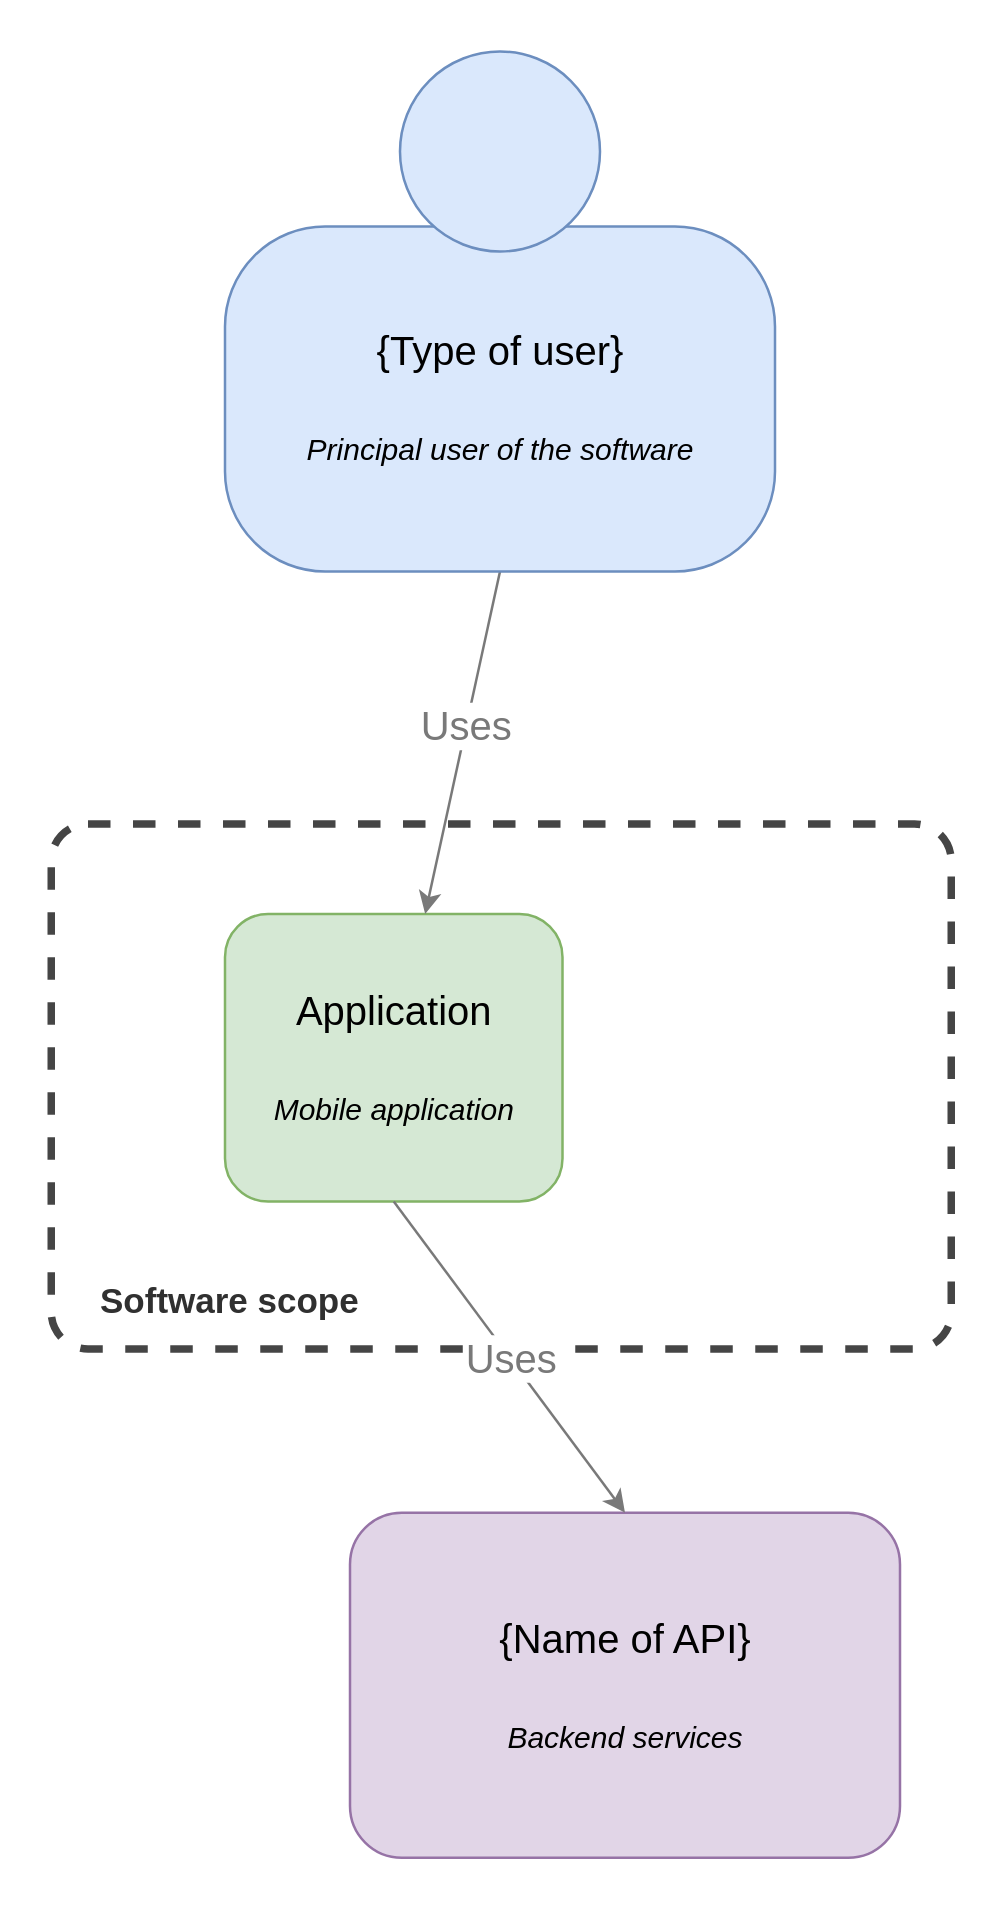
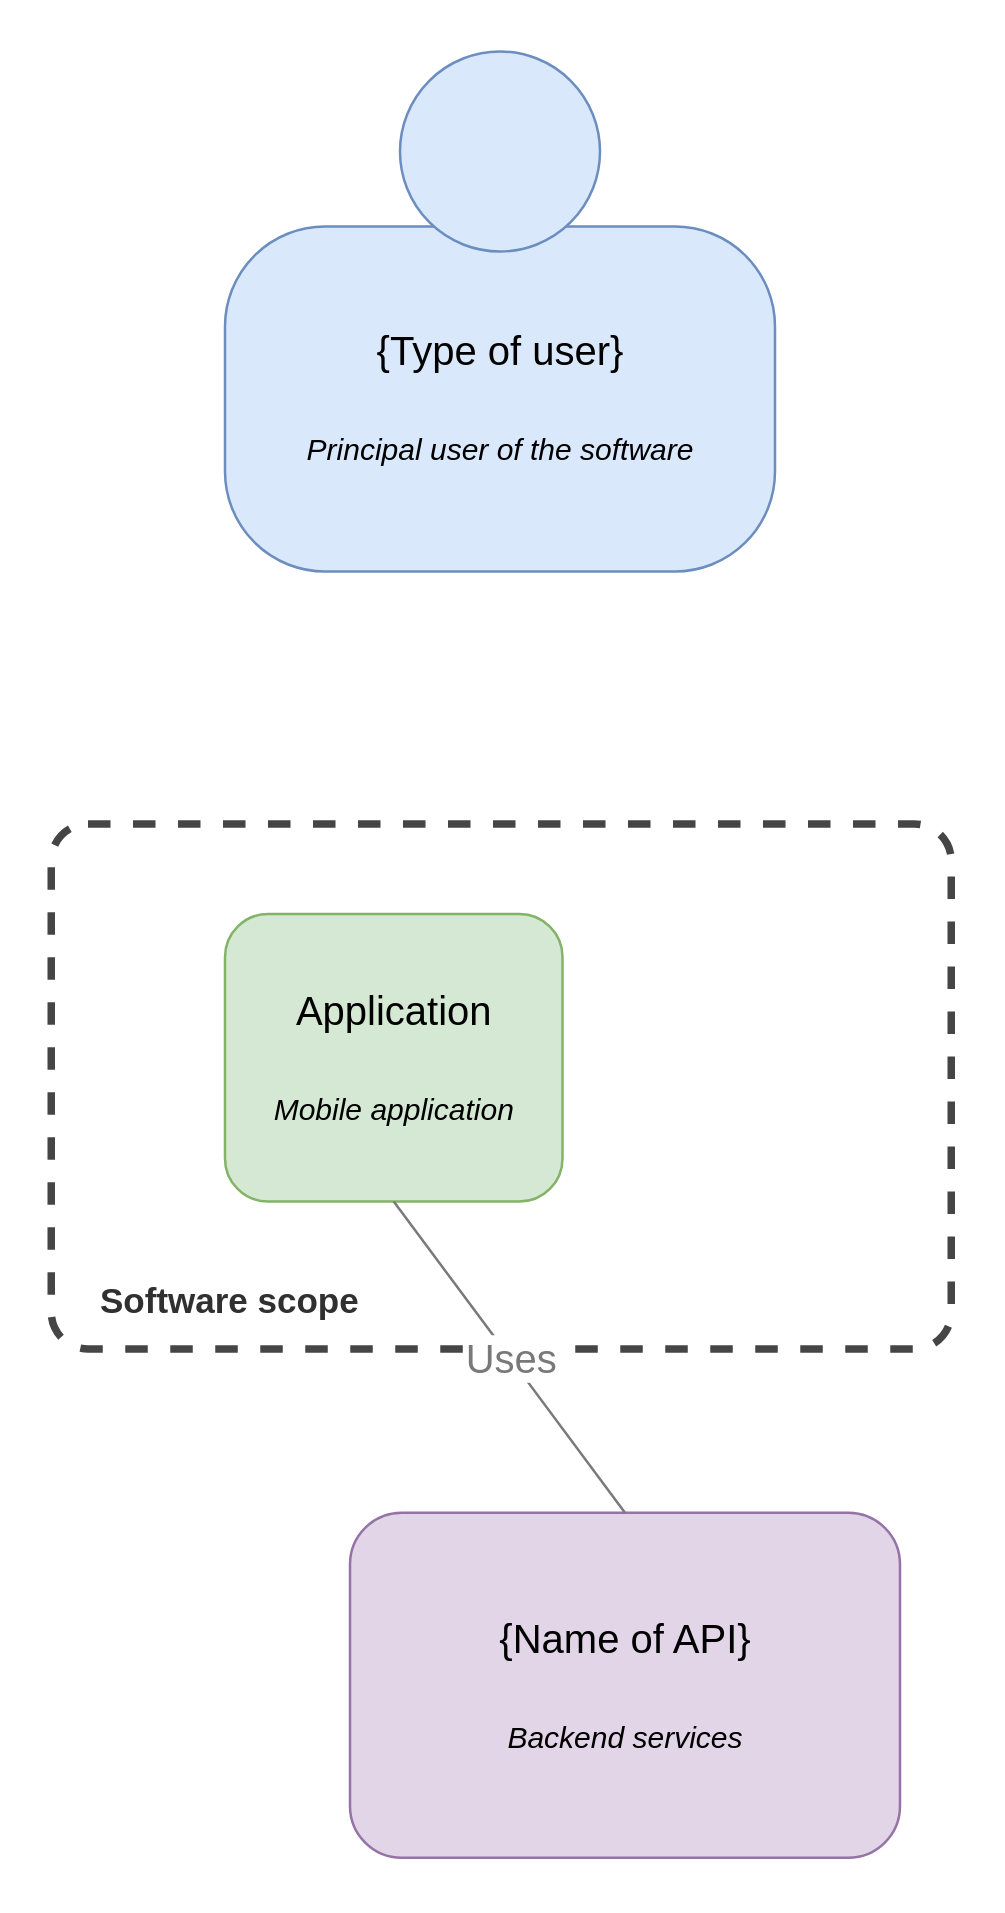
(445, 823) -> none
(614, 1498) -> (618, 1504)
